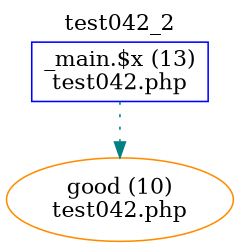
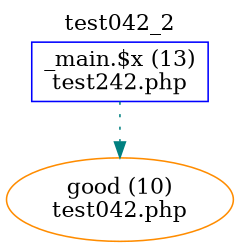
(120, 72) -> (120, 72)
